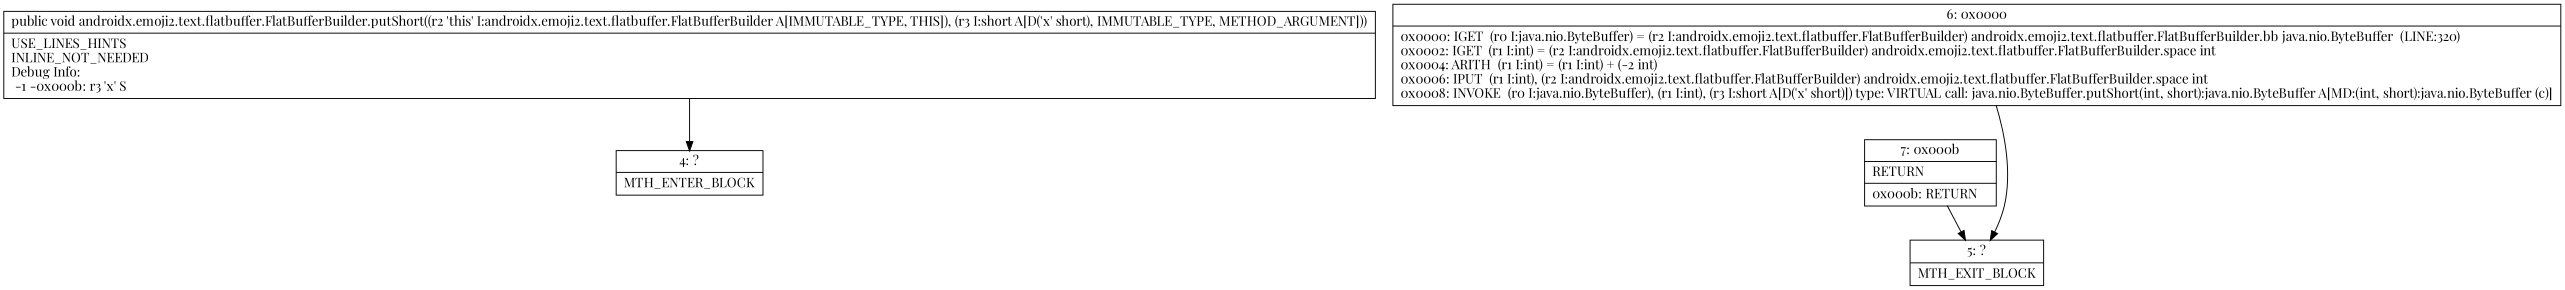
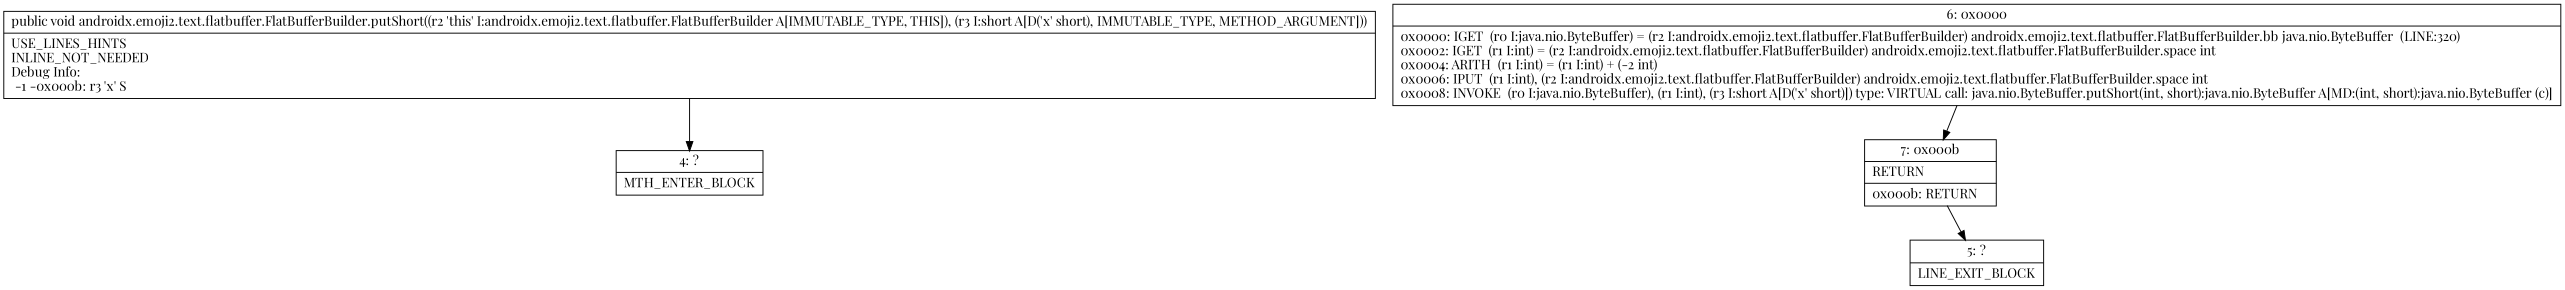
(2007, 169) -> (1952, 118)
(1977, 274) -> (1976, 274)
